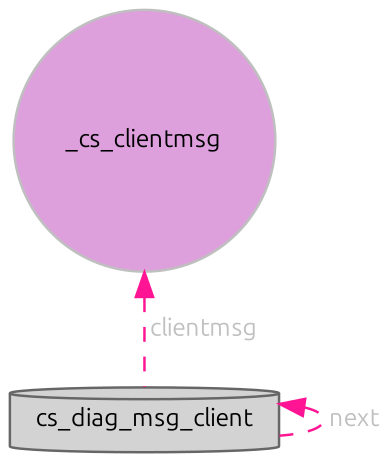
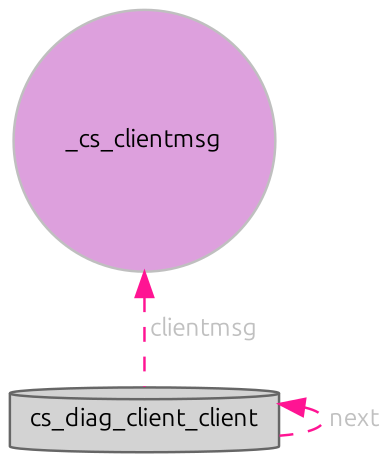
(144, 420) -> (144, 420)
